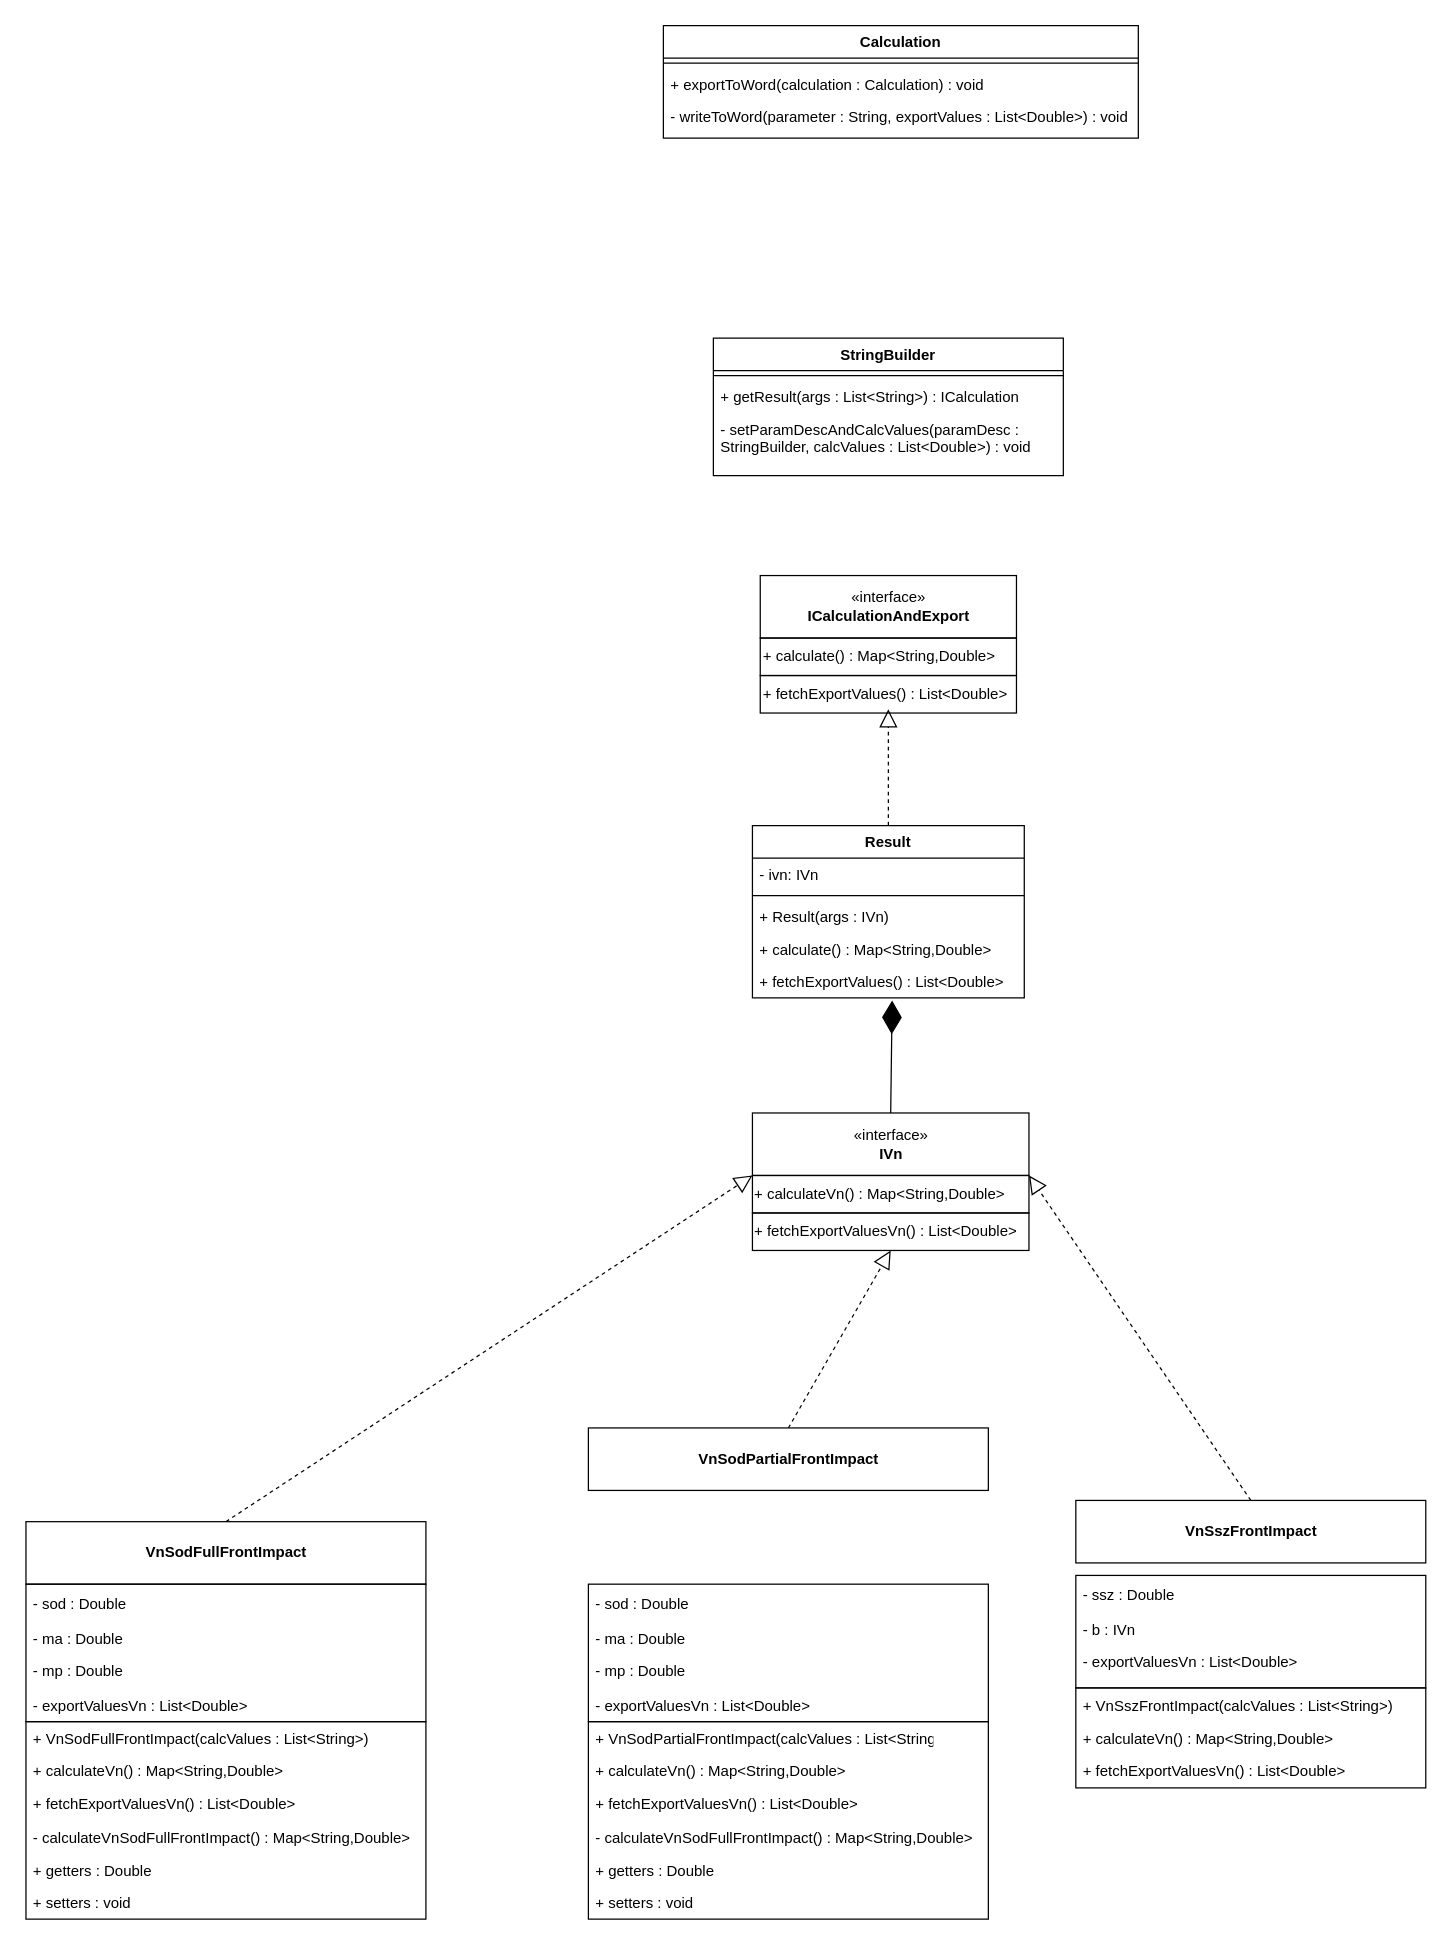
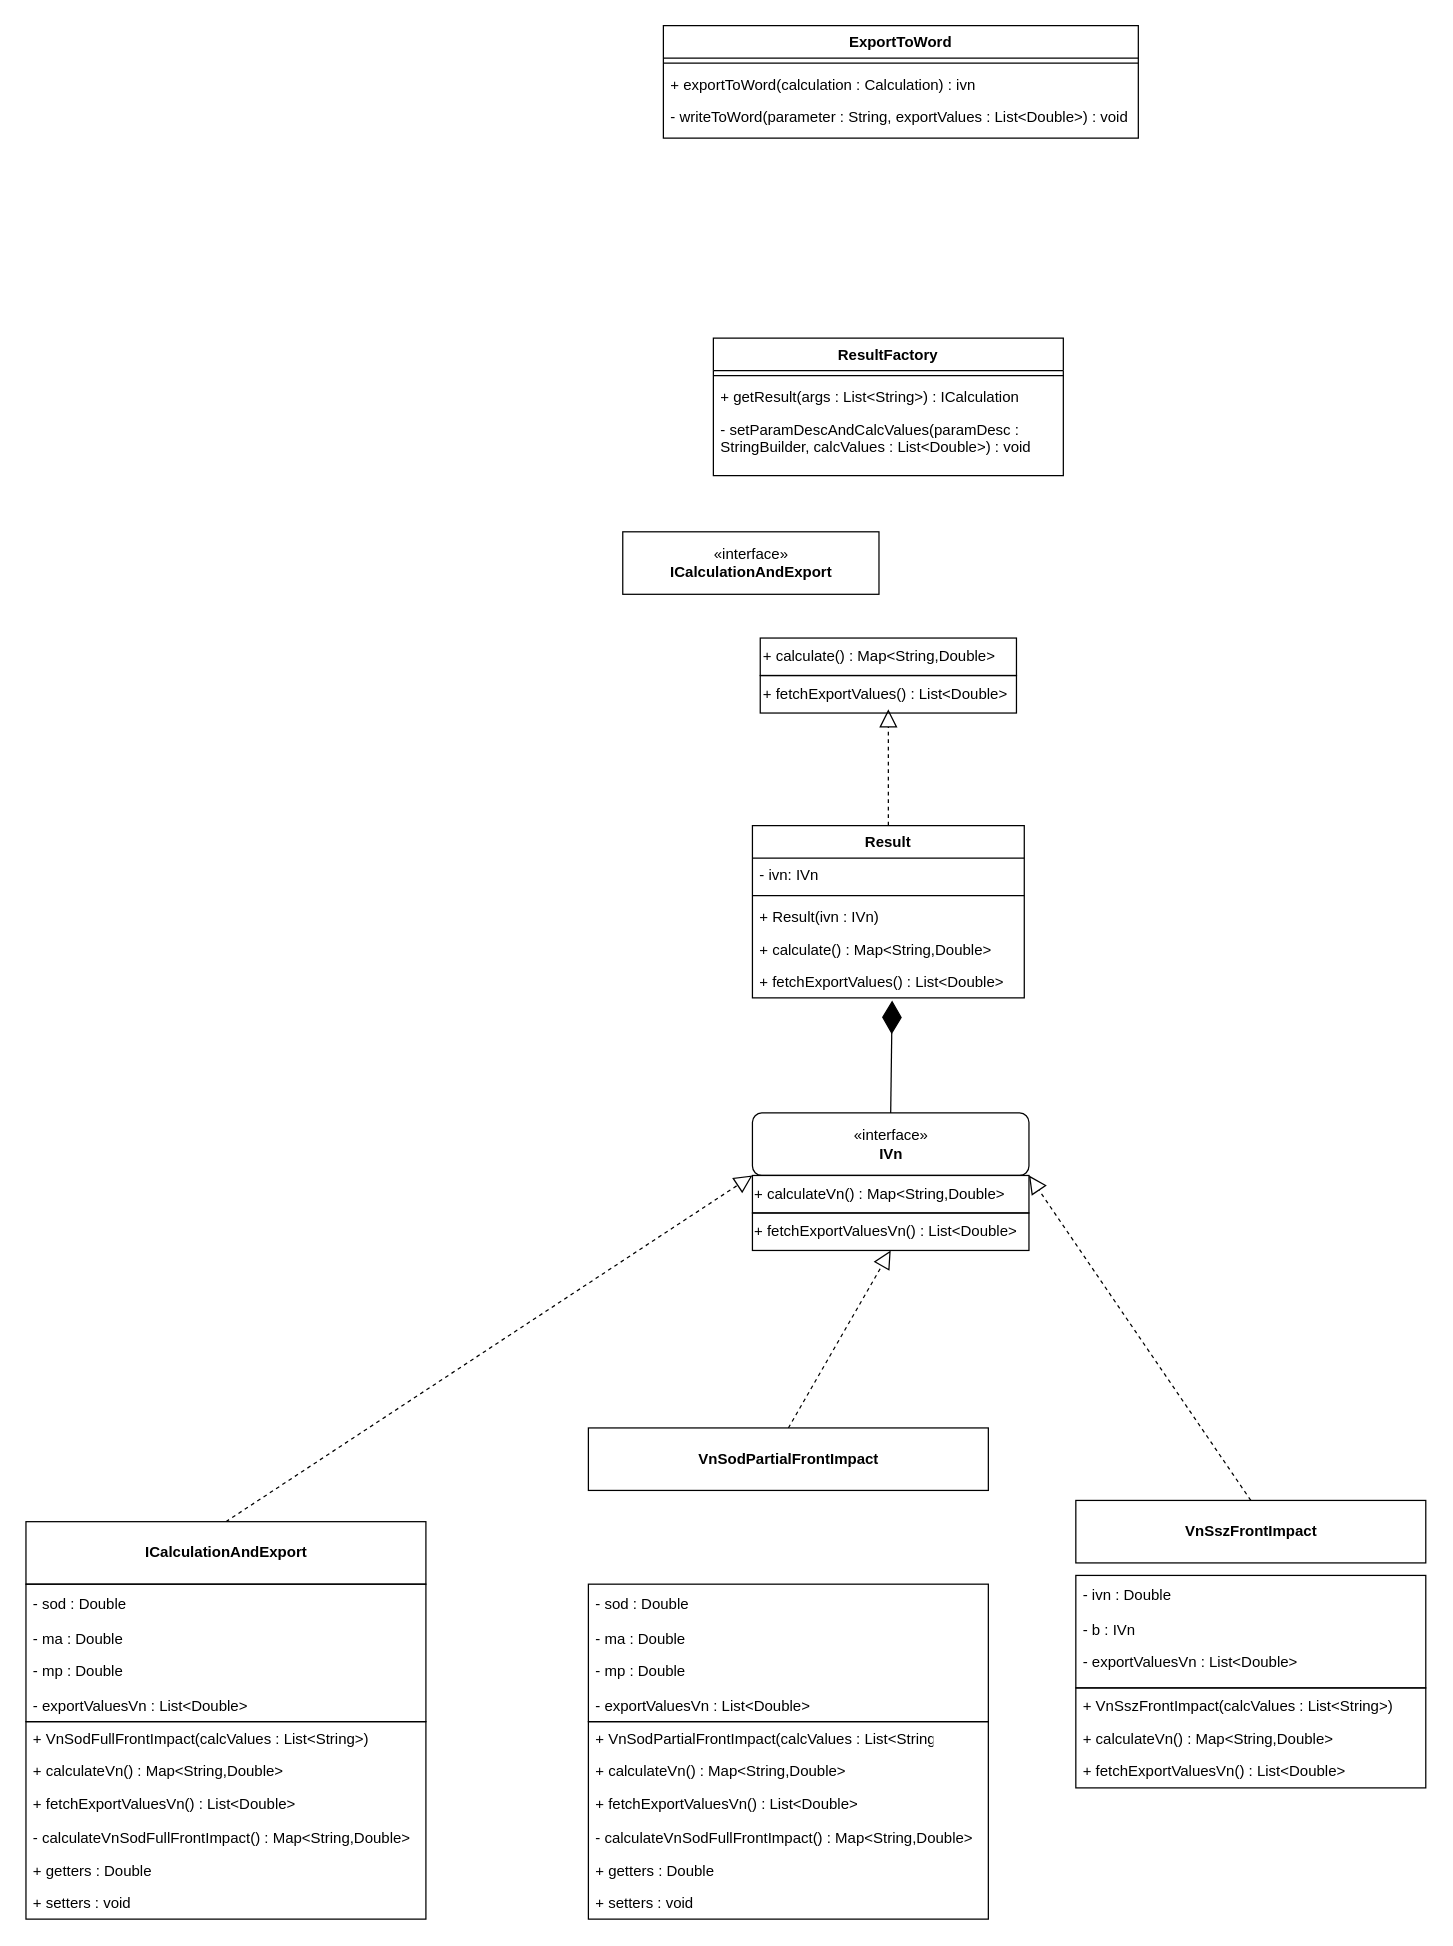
(900, 43) -> (900, 43)
(844, 85) -> (840, 85)
(888, 355) -> (888, 355)
(888, 607) -> (751, 563)
(833, 918) -> (827, 918)
(890, 1144) -> (890, 1144)
(226, 1553) -> (226, 1553)
(1132, 1595) -> (1130, 1595)
